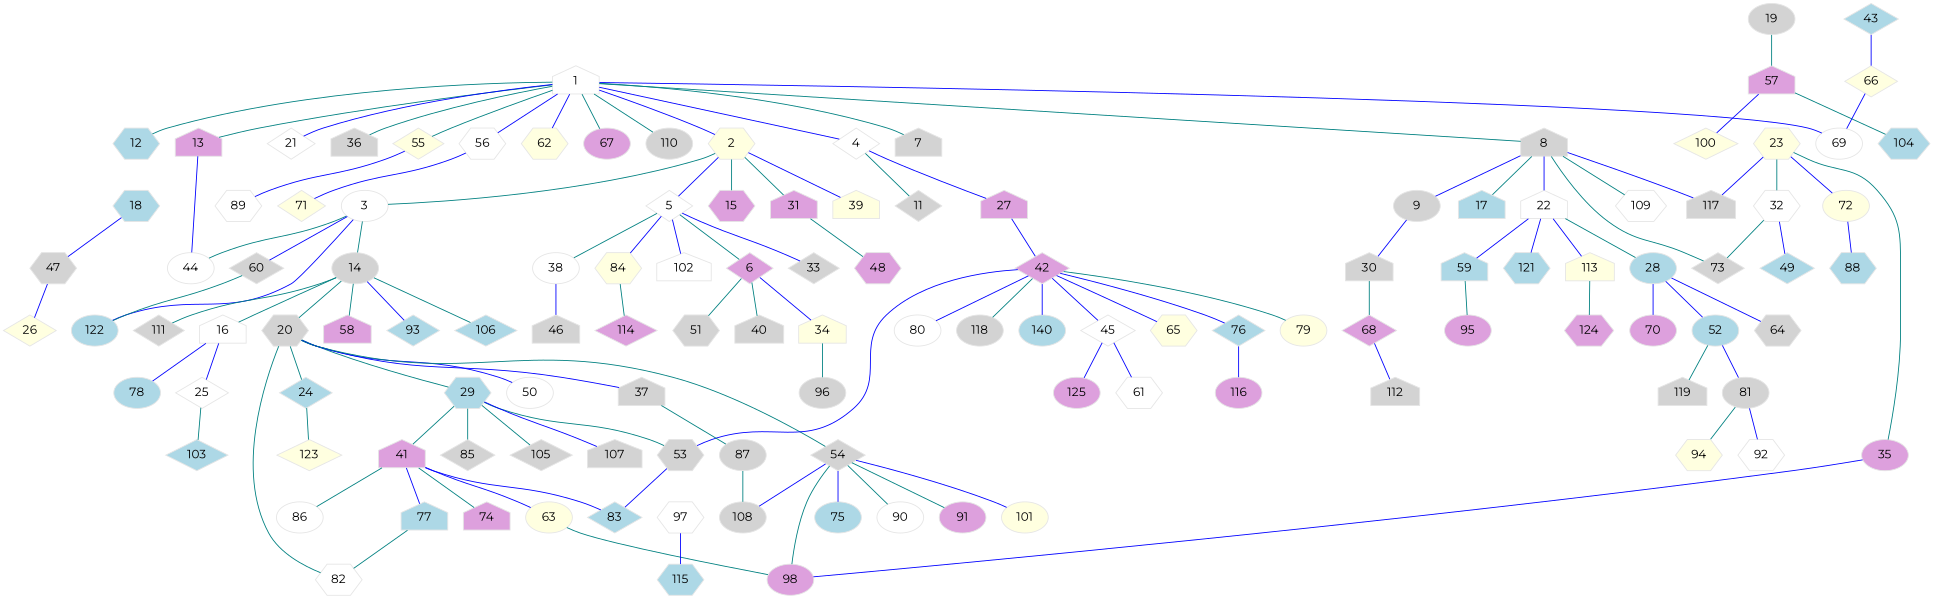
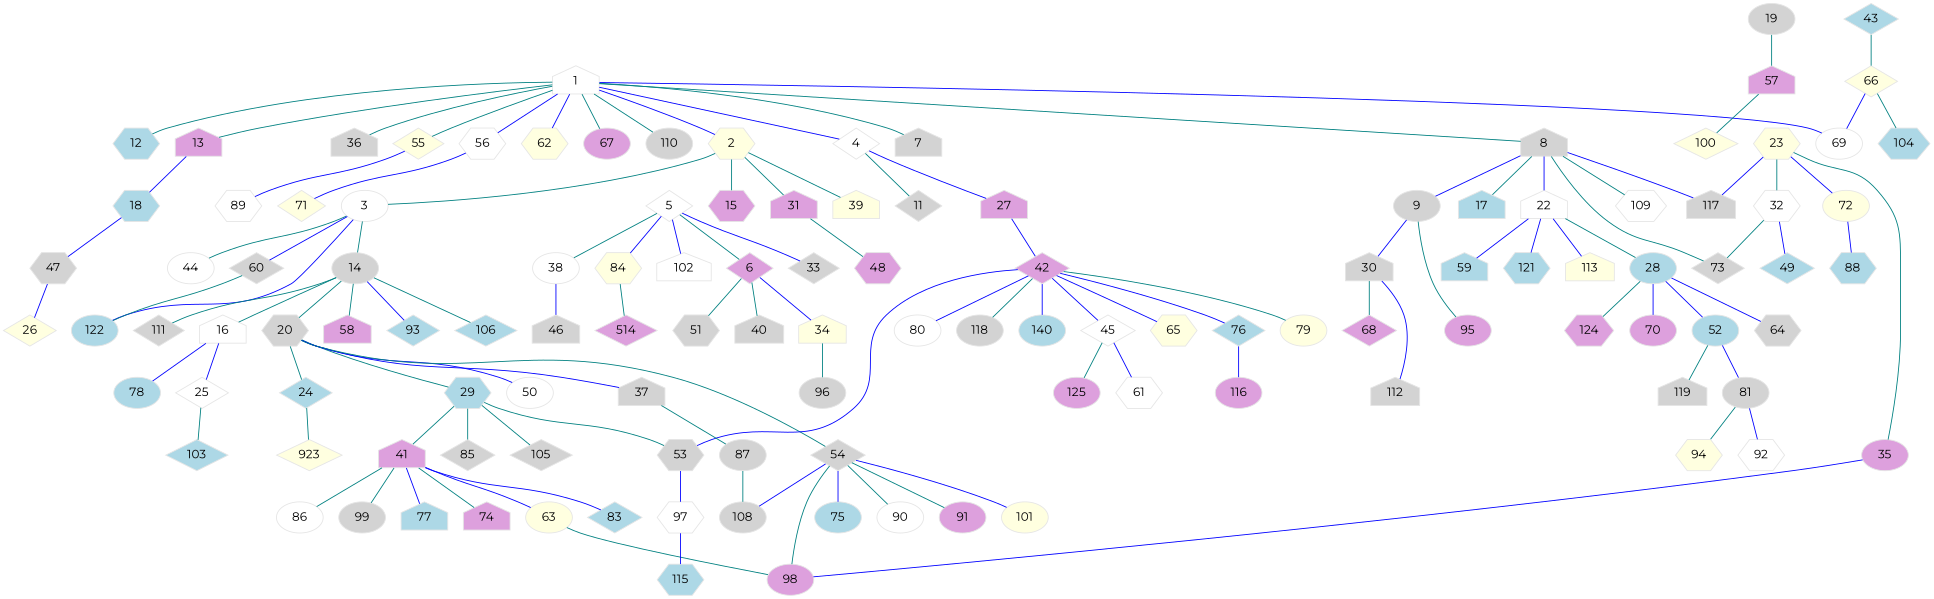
(1871, 50) -> (1871, 50)
(1738, 114) -> (1738, 114)
(1840, 114) -> (1887, 111)
(291, 144) -> none
(794, 175) -> (794, 175)
(698, 177) -> none
(195, 204) -> (168, 174)
(1466, 298) -> (1429, 273)
(1590, 298) -> (1622, 299)
(626, 331) -> (626, 331)
(1093, 360) -> (1093, 360)
(1382, 361) -> (1406, 327)
(309, 455) -> (309, 455)
(615, 455) -> none
(646, 488) -> (681, 486)
none -> (362, 517)
(339, 580) -> none
